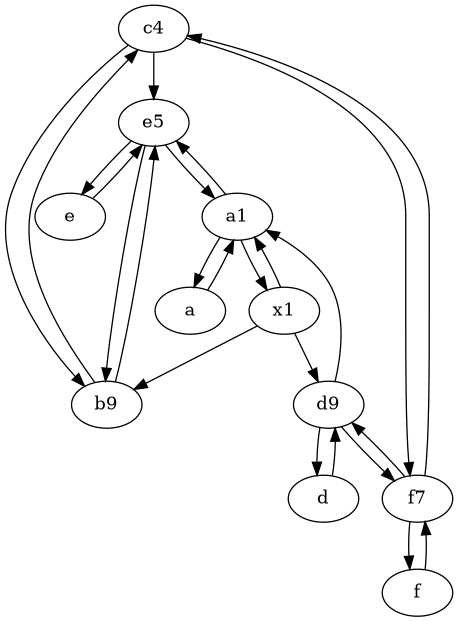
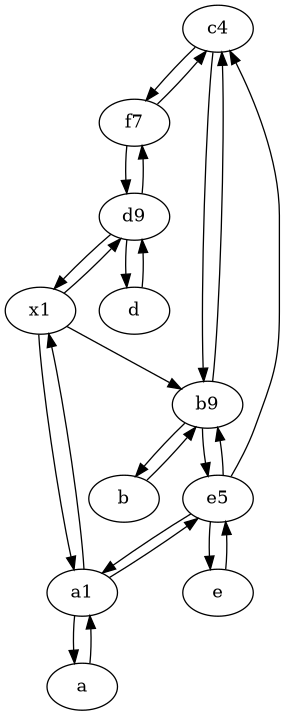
(154, 69) -> (279, 270)
(335, 297) -> (87, 256)
none -> (124, 499)
(417, 593) -> none
